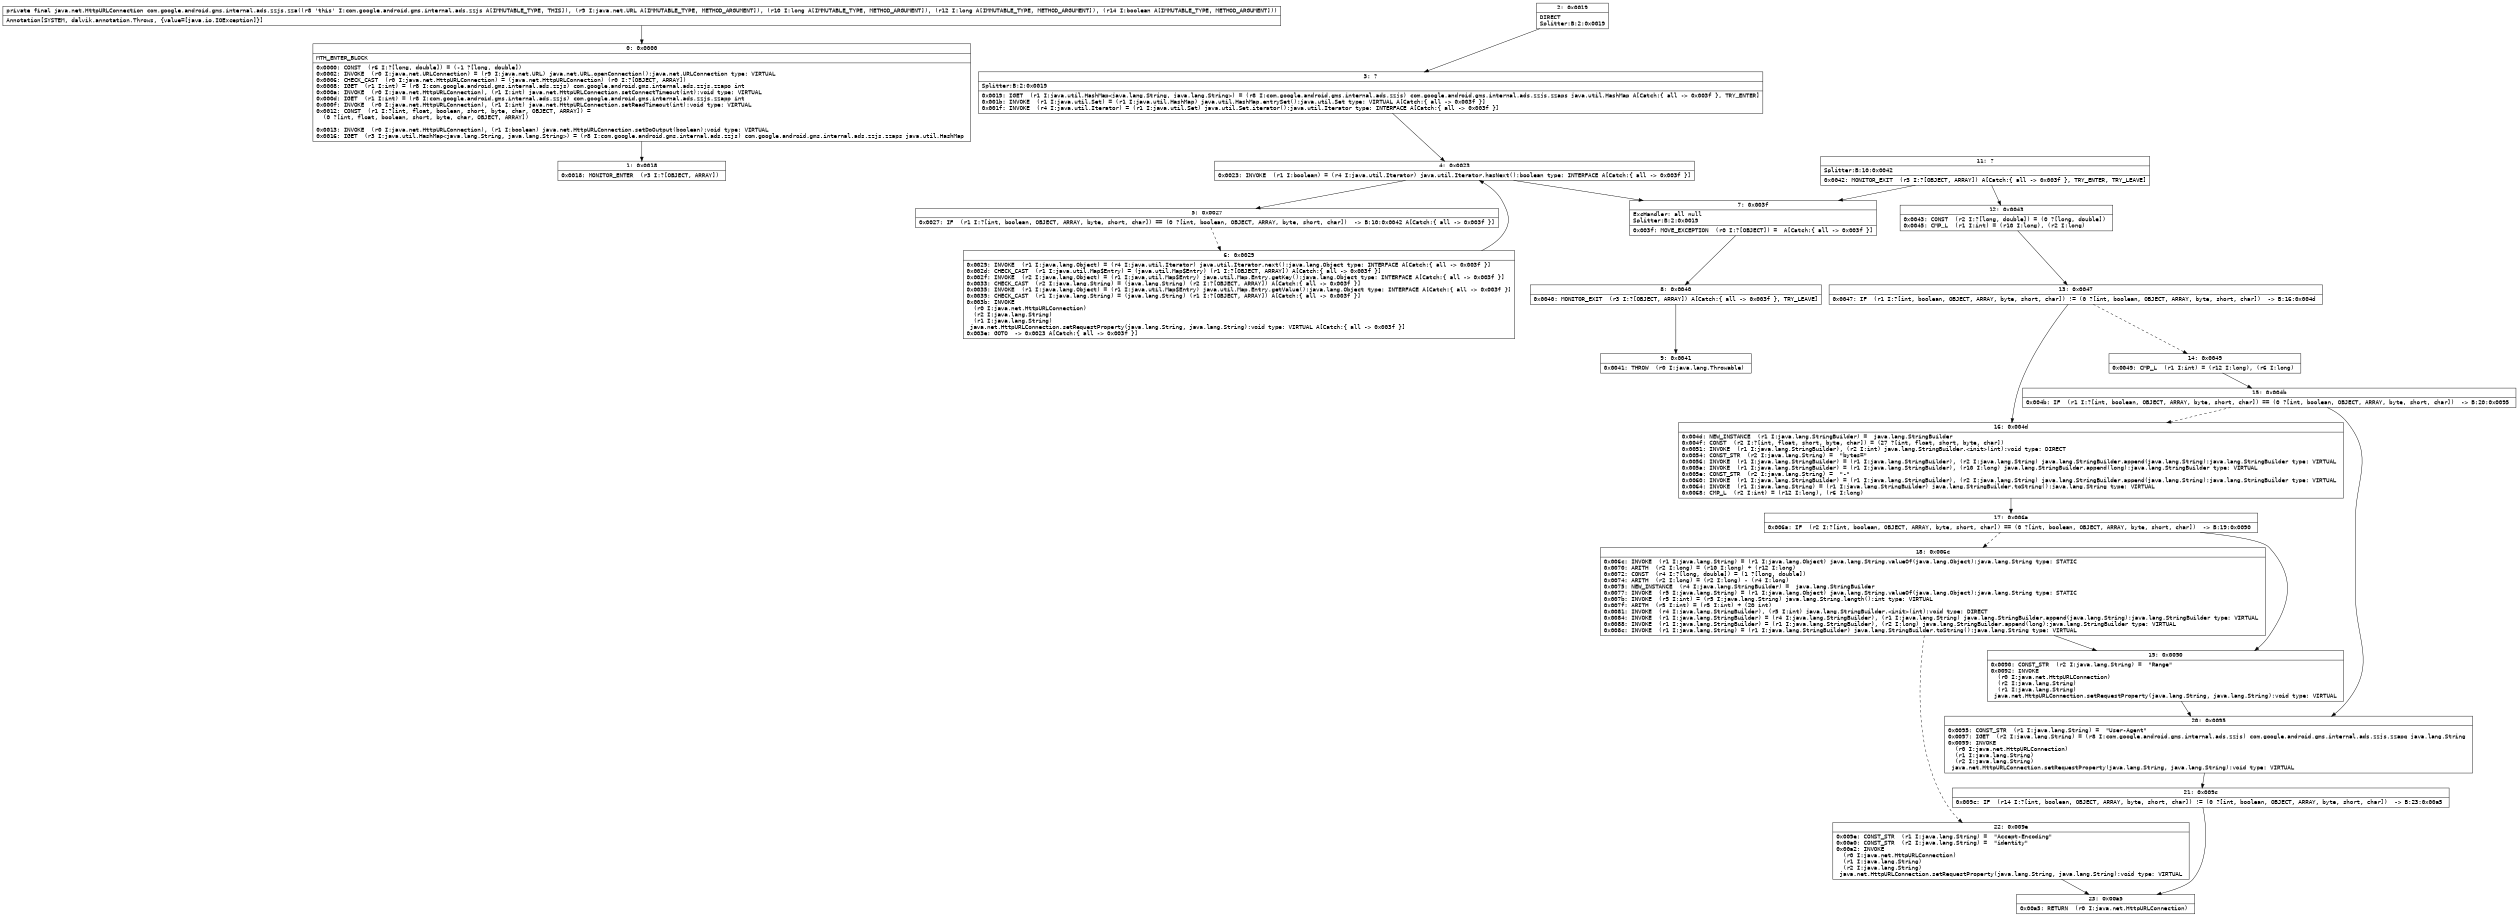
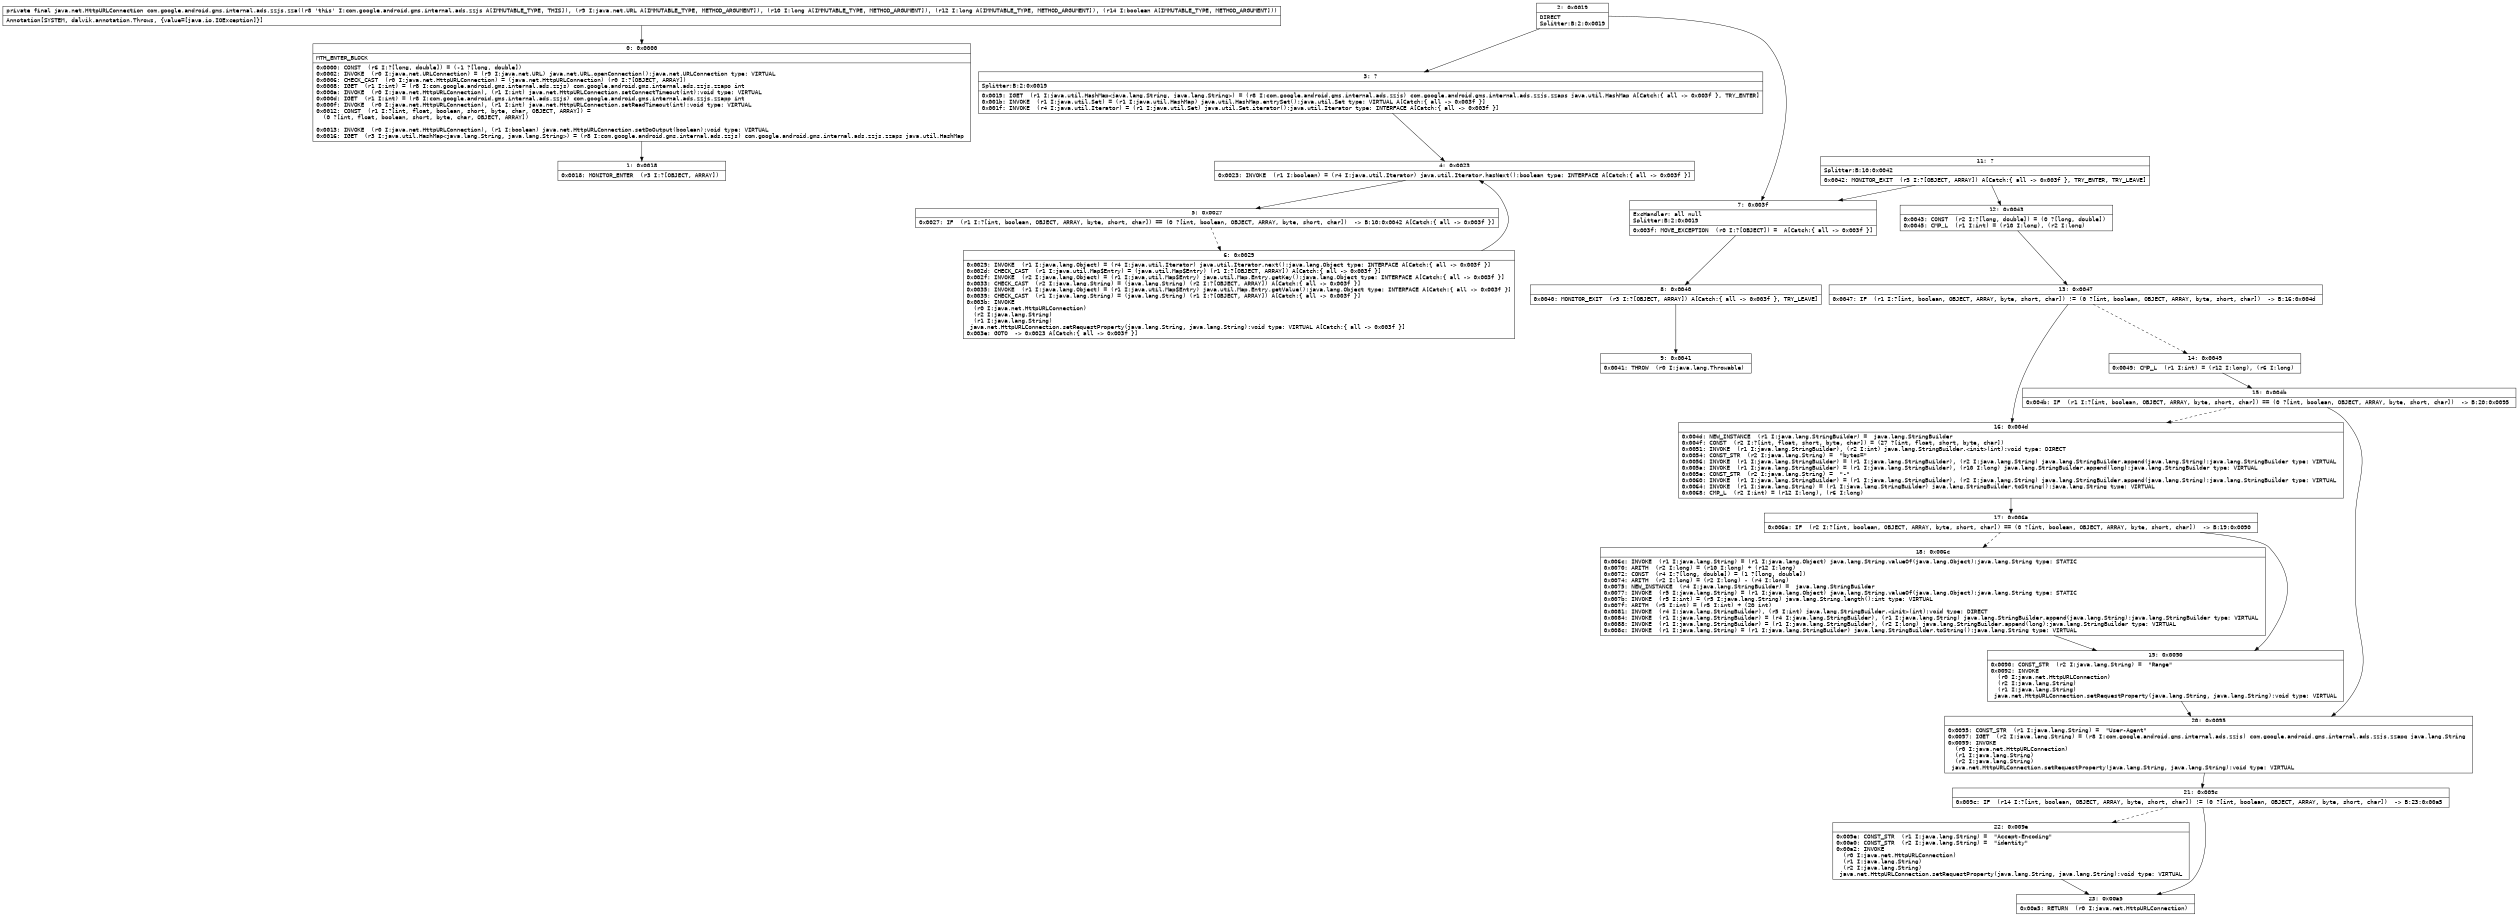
(1576, 190) -> (1766, 43)
(1923, 732) -> (2142, 814)
